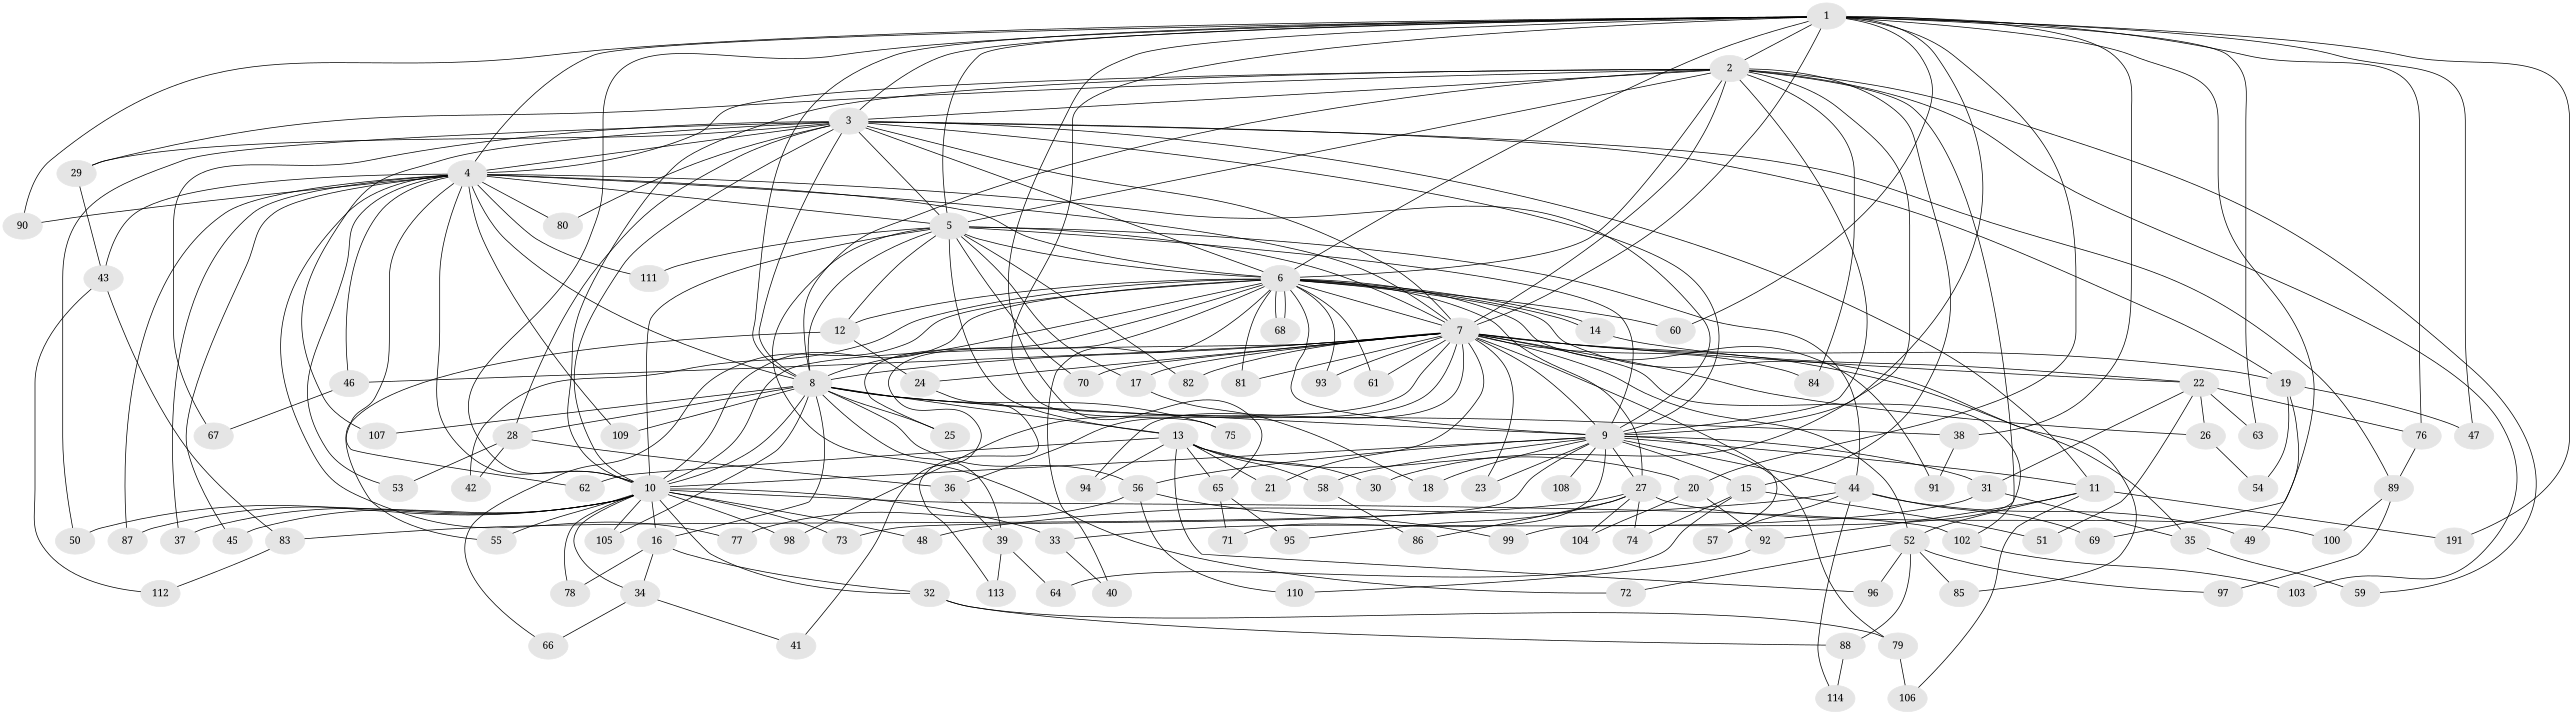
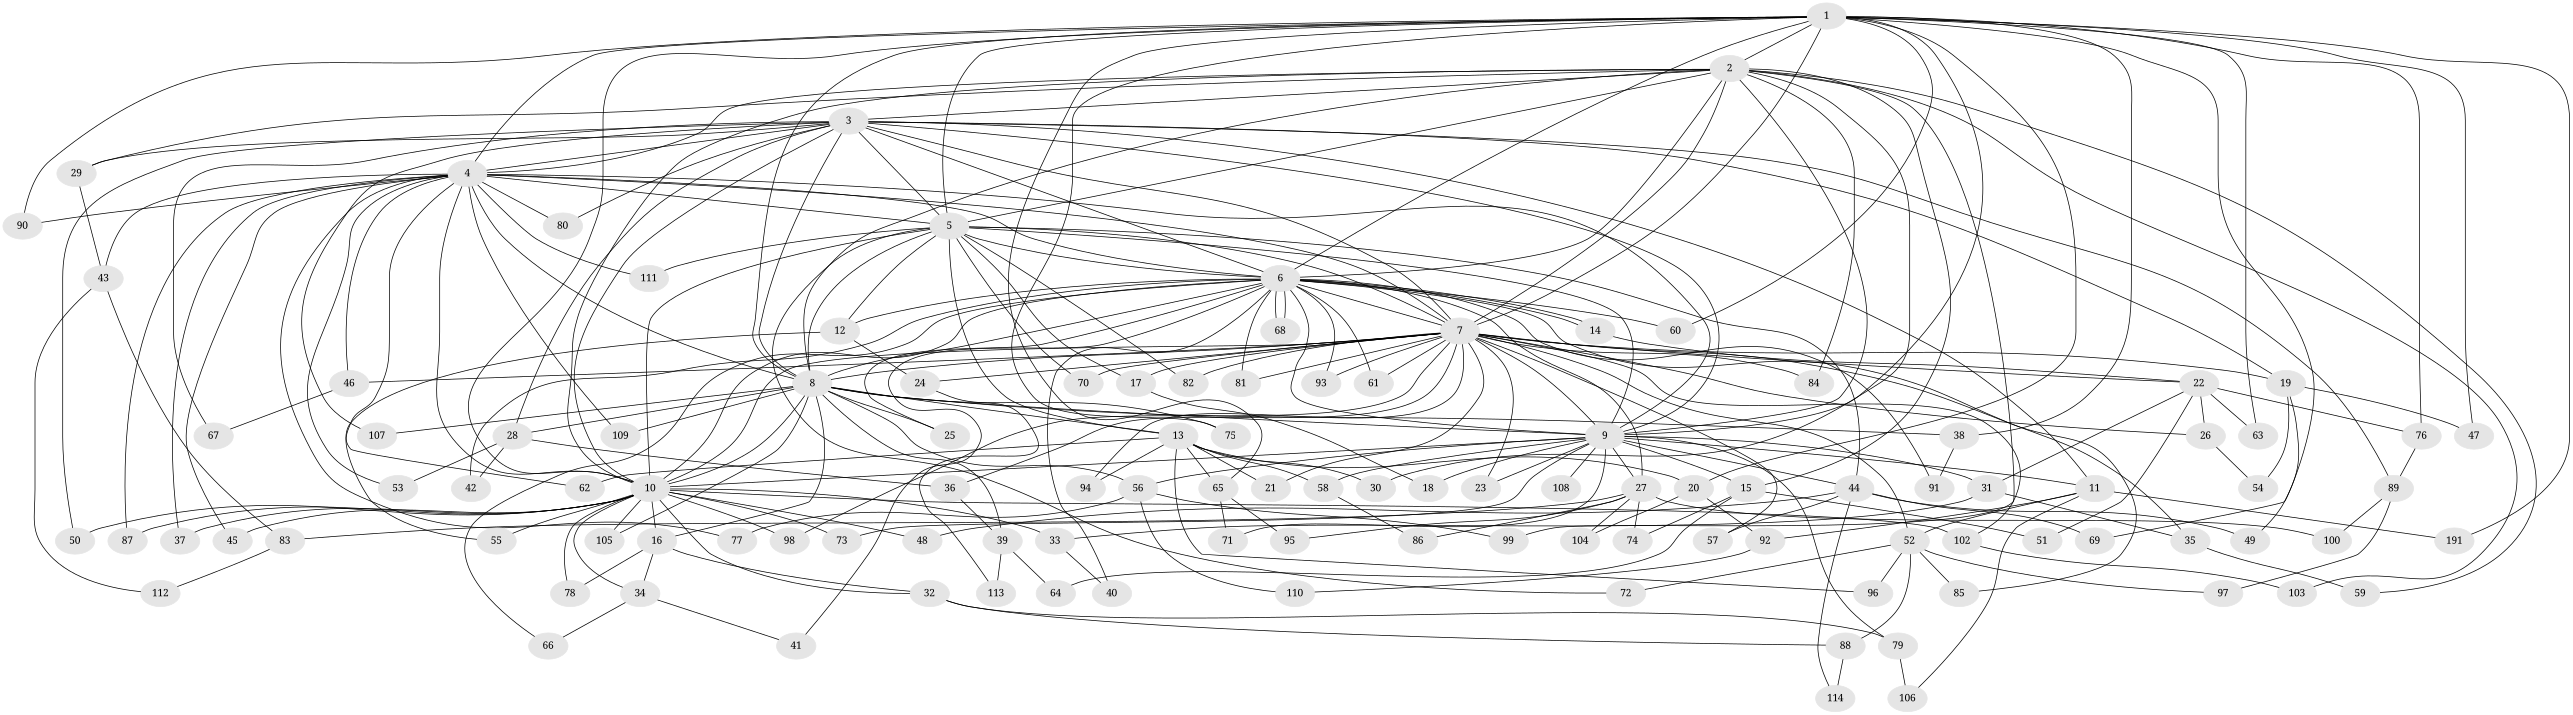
(1324, 28) -> none
